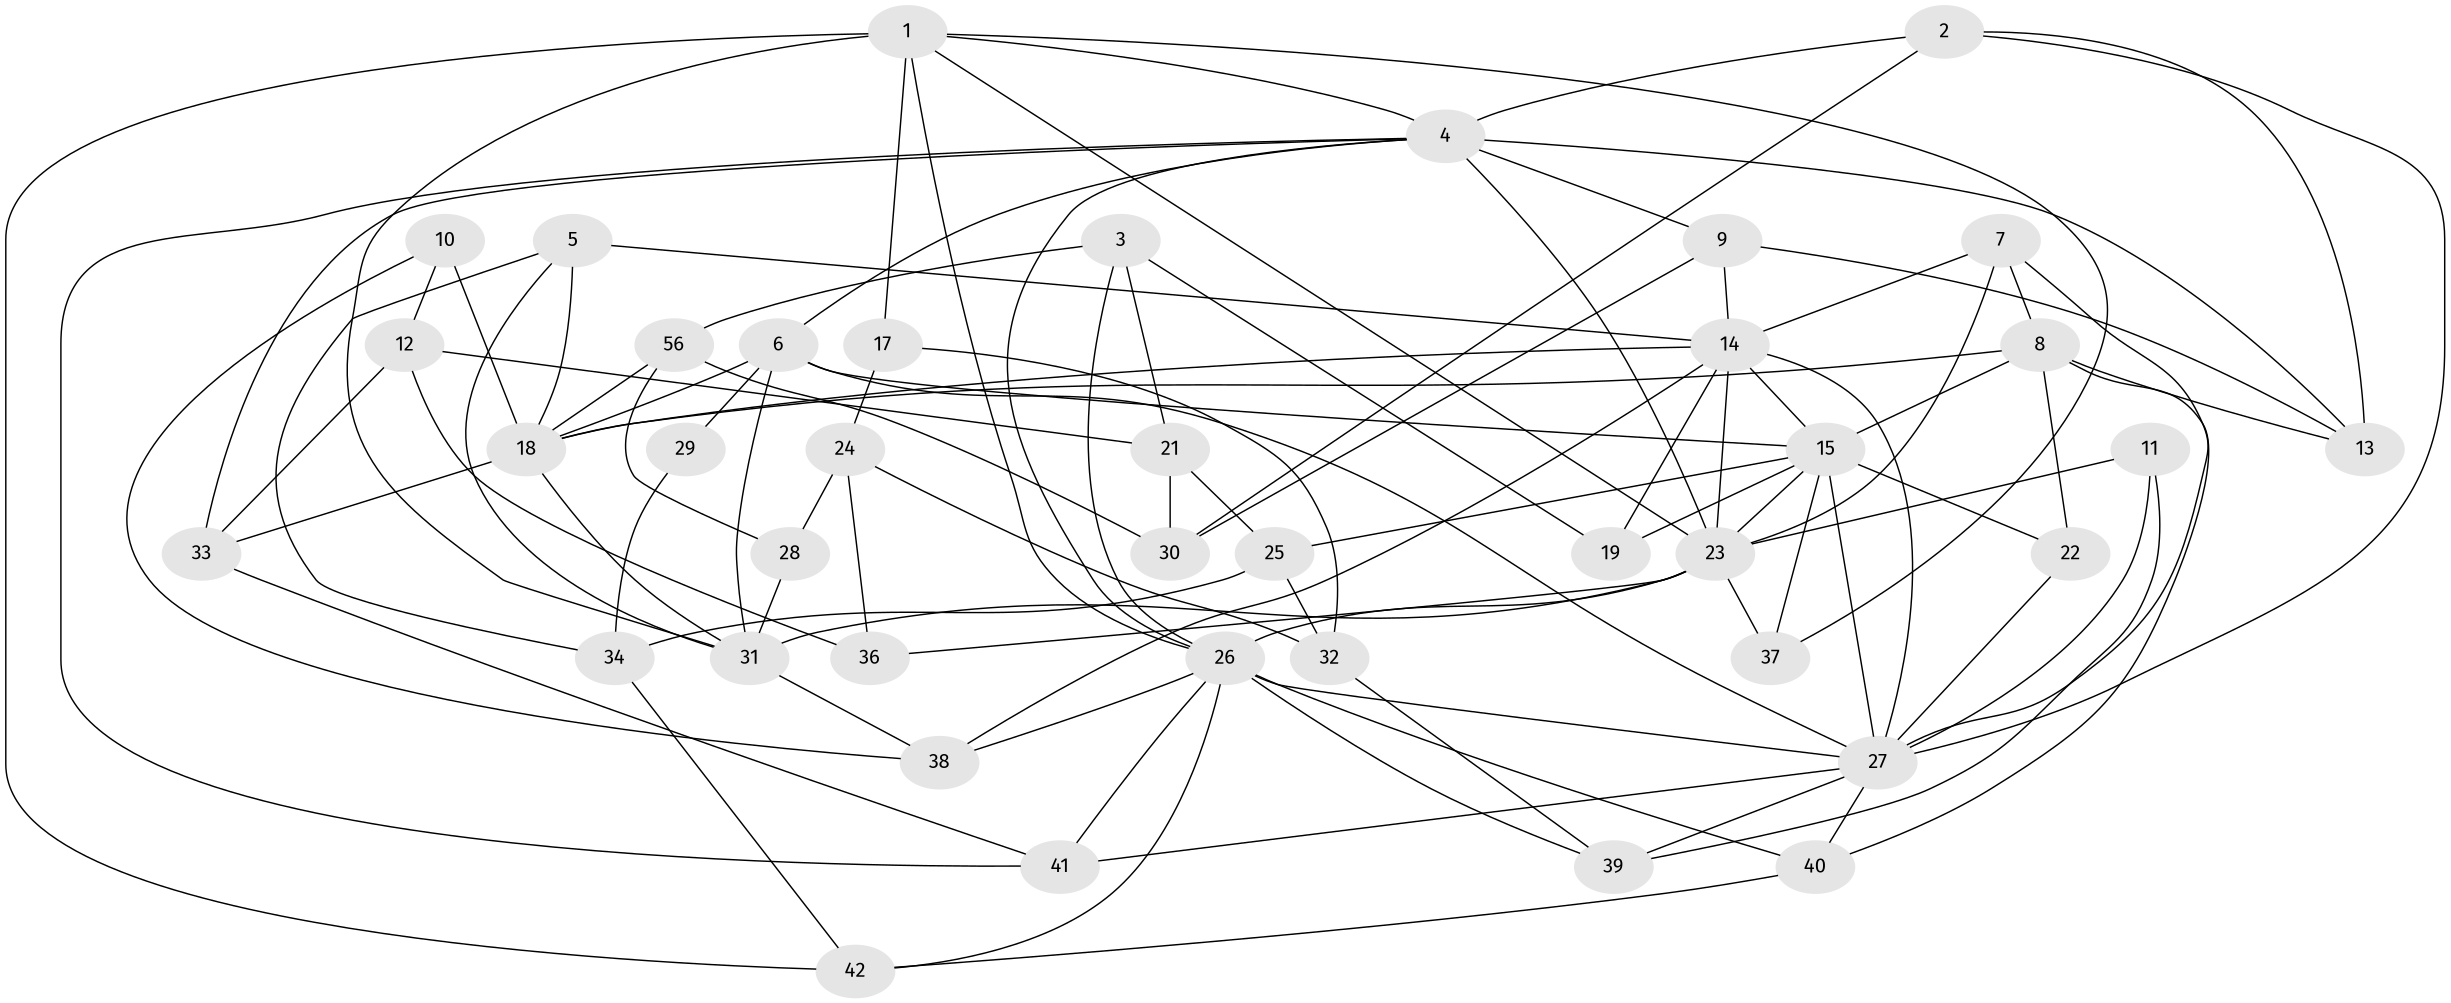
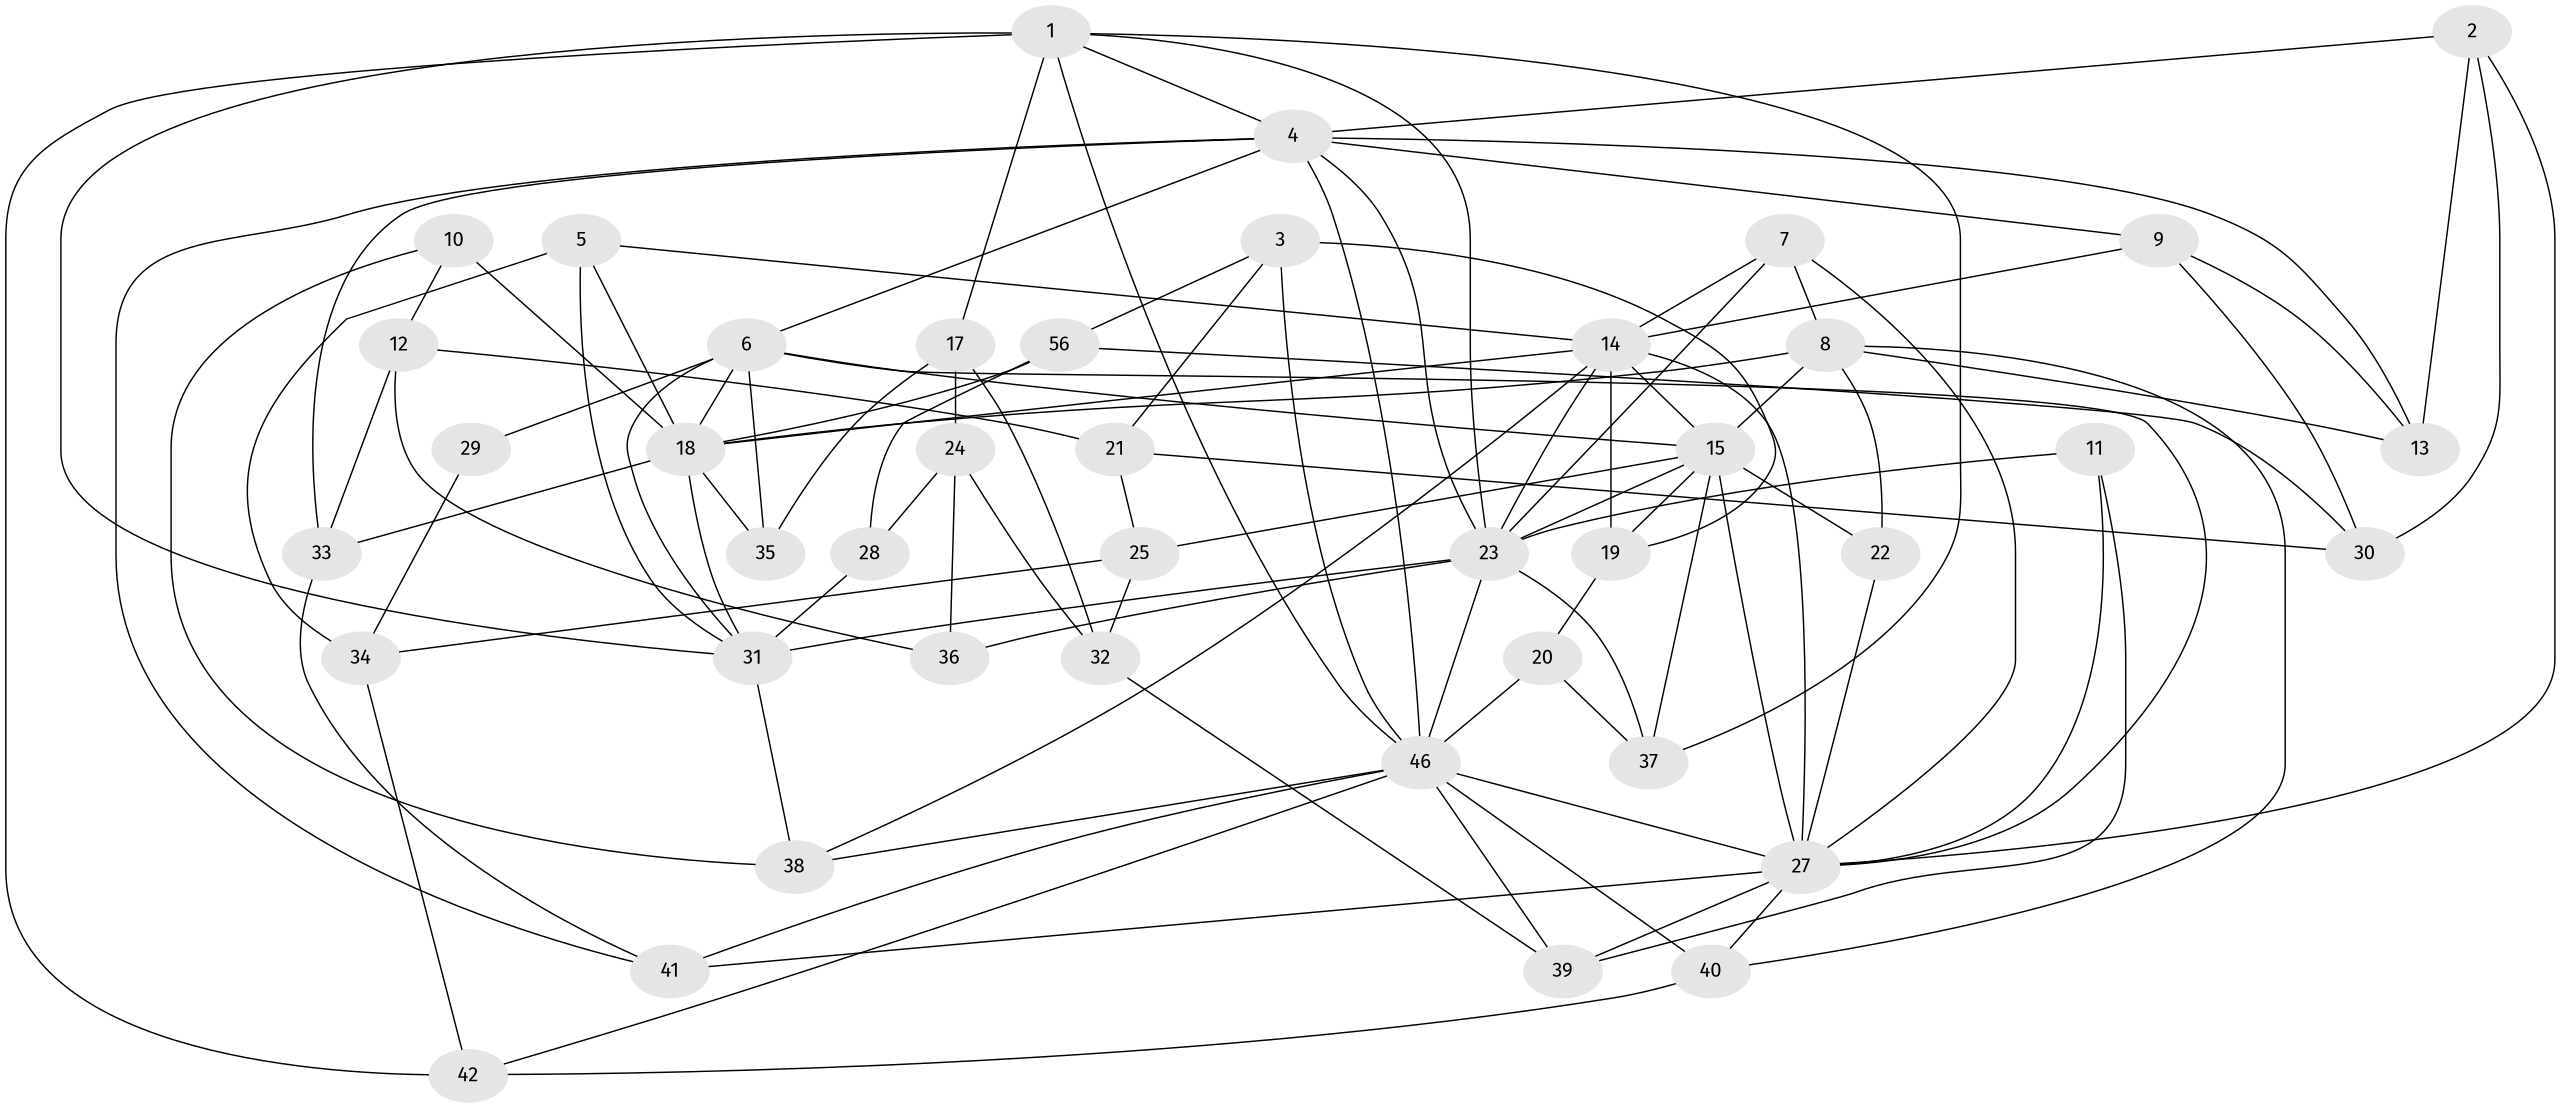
none -> (766, 554)
(1225, 658) -> (1421, 763)
none -> (1543, 658)
